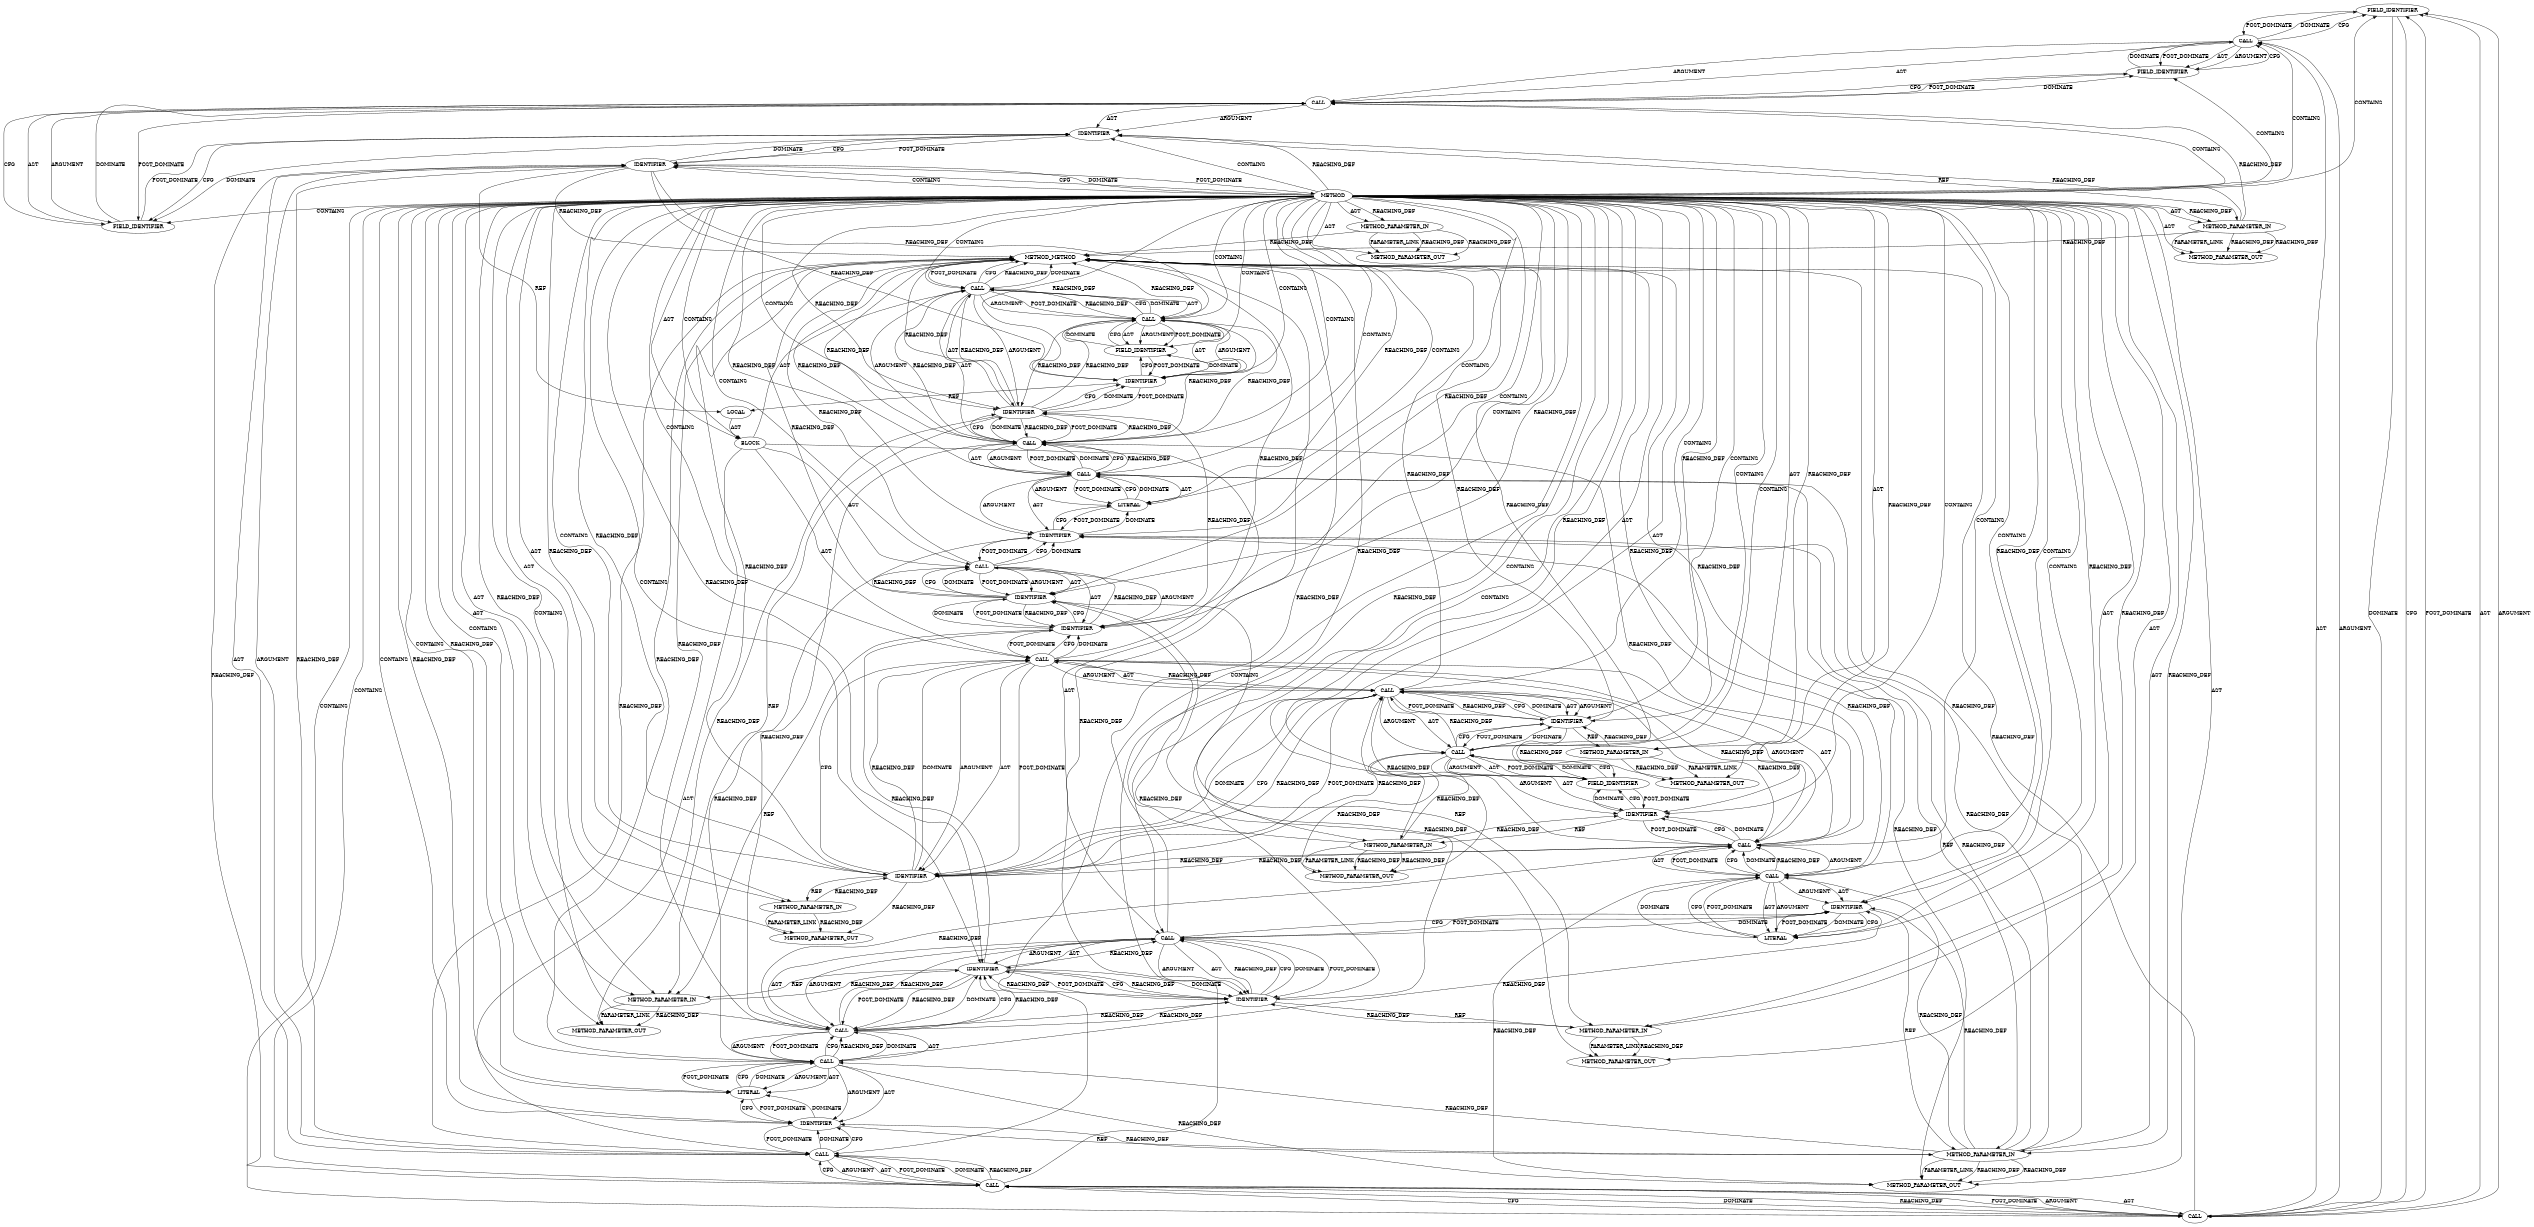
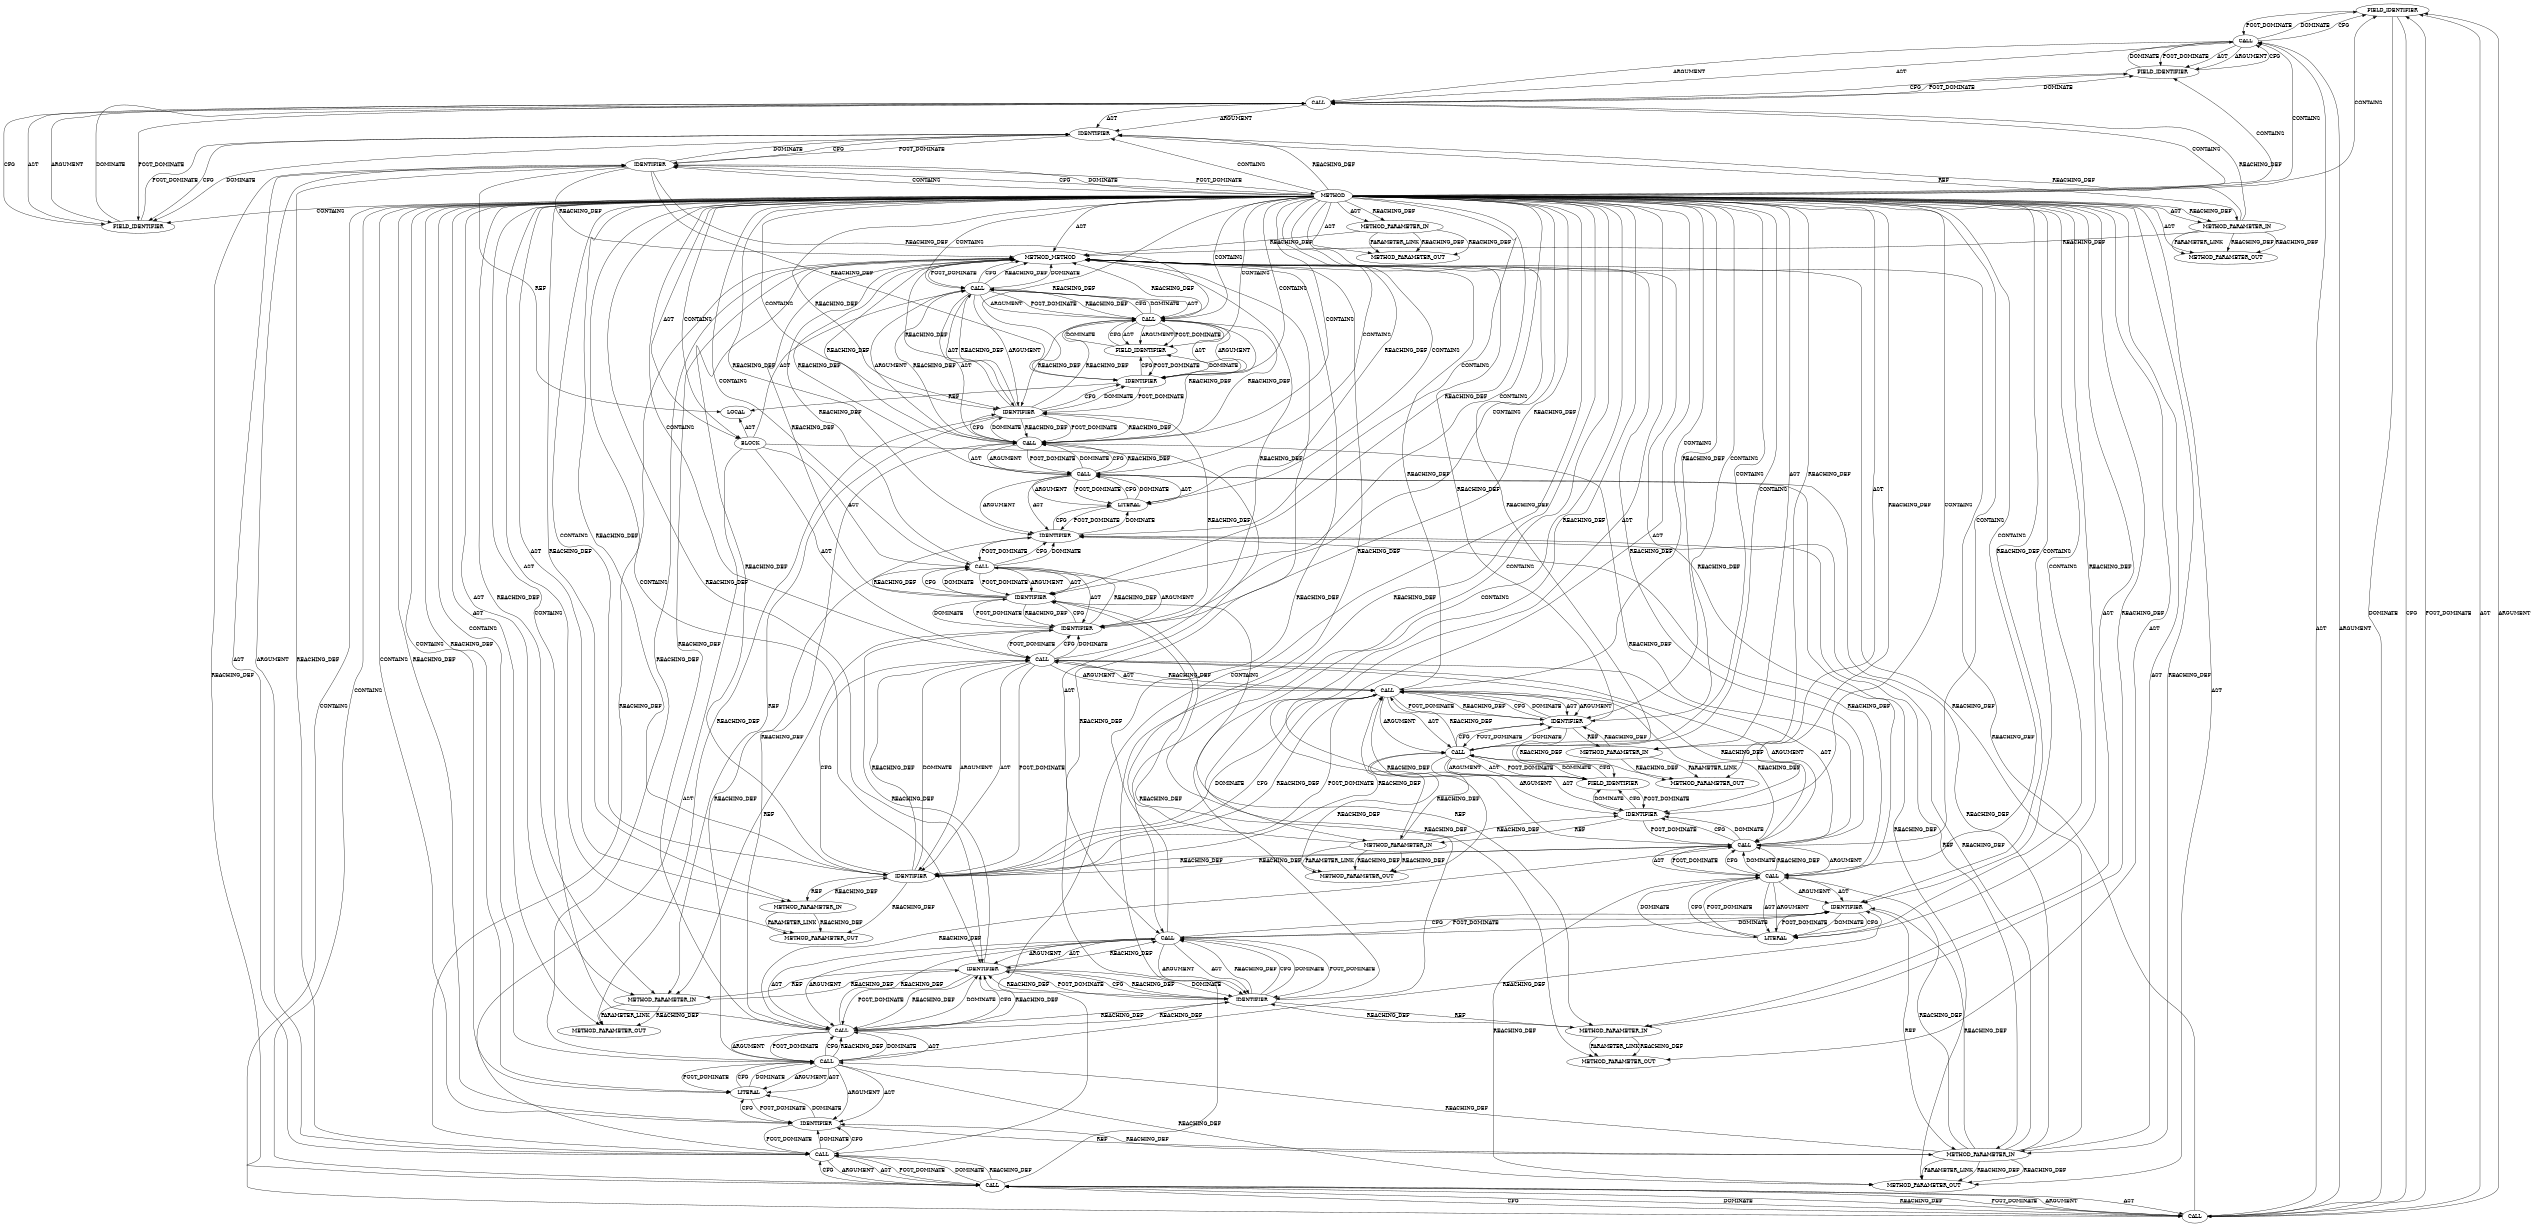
none -> (1175, 200)
(730, 429) -> (744, 429)
